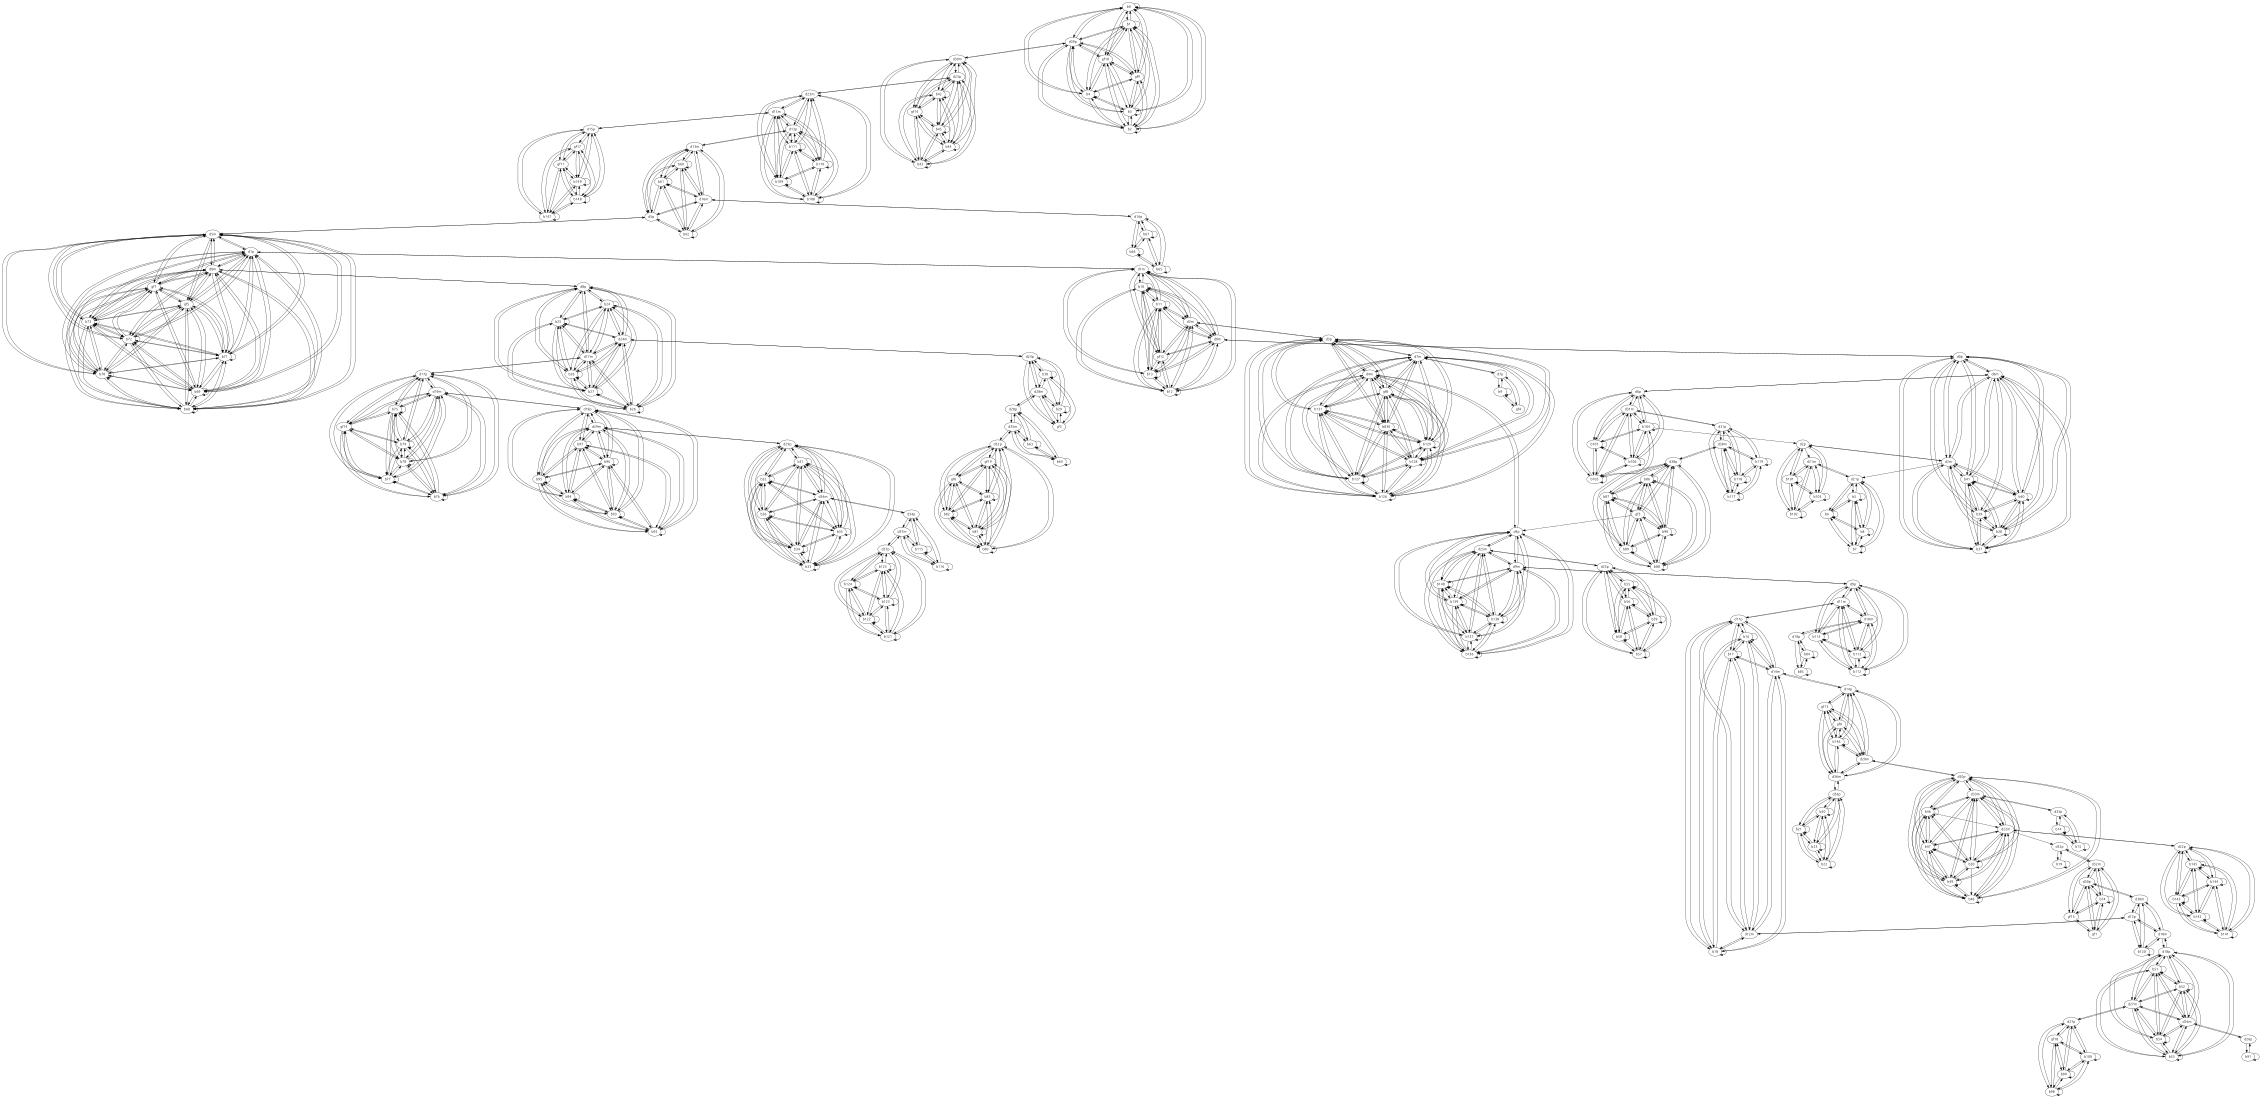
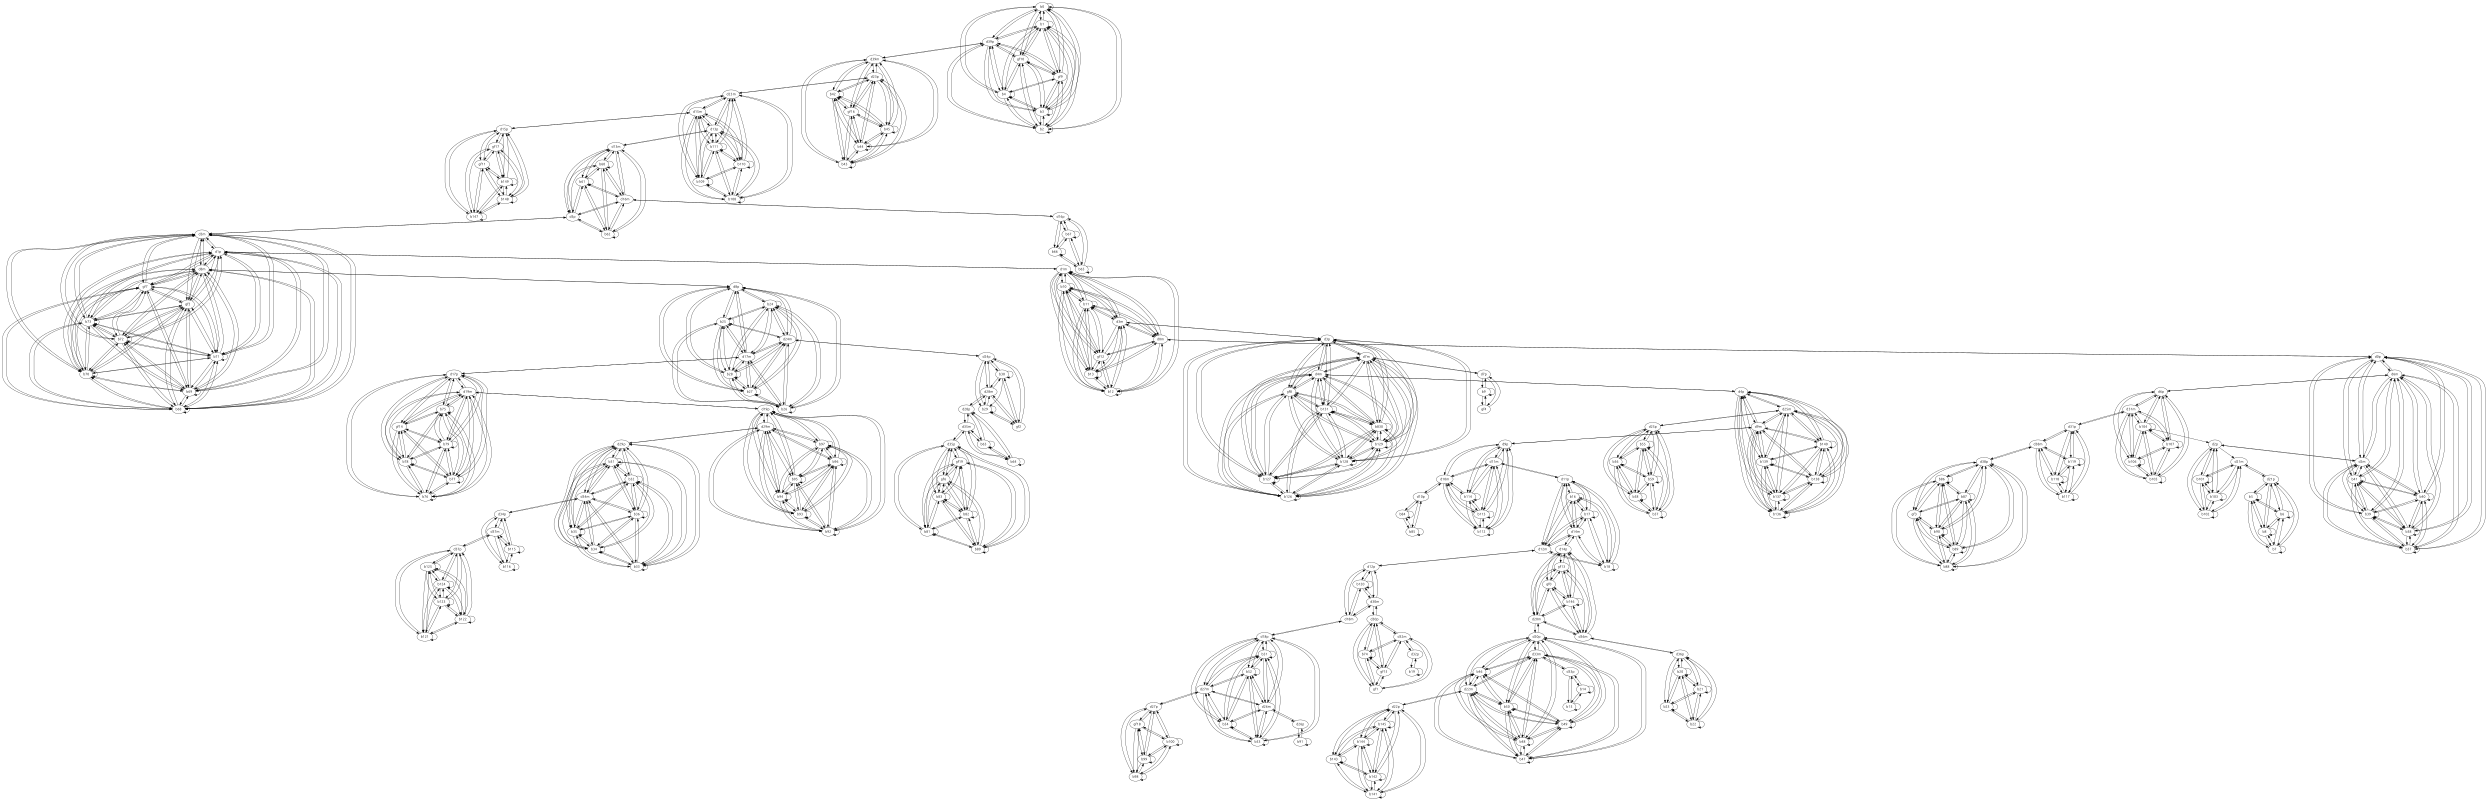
(1905, 470) -> (2345, 486)
(1578, 523) -> (1796, 403)
none -> (1517, 725)
(2032, 838) -> (1475, 682)
